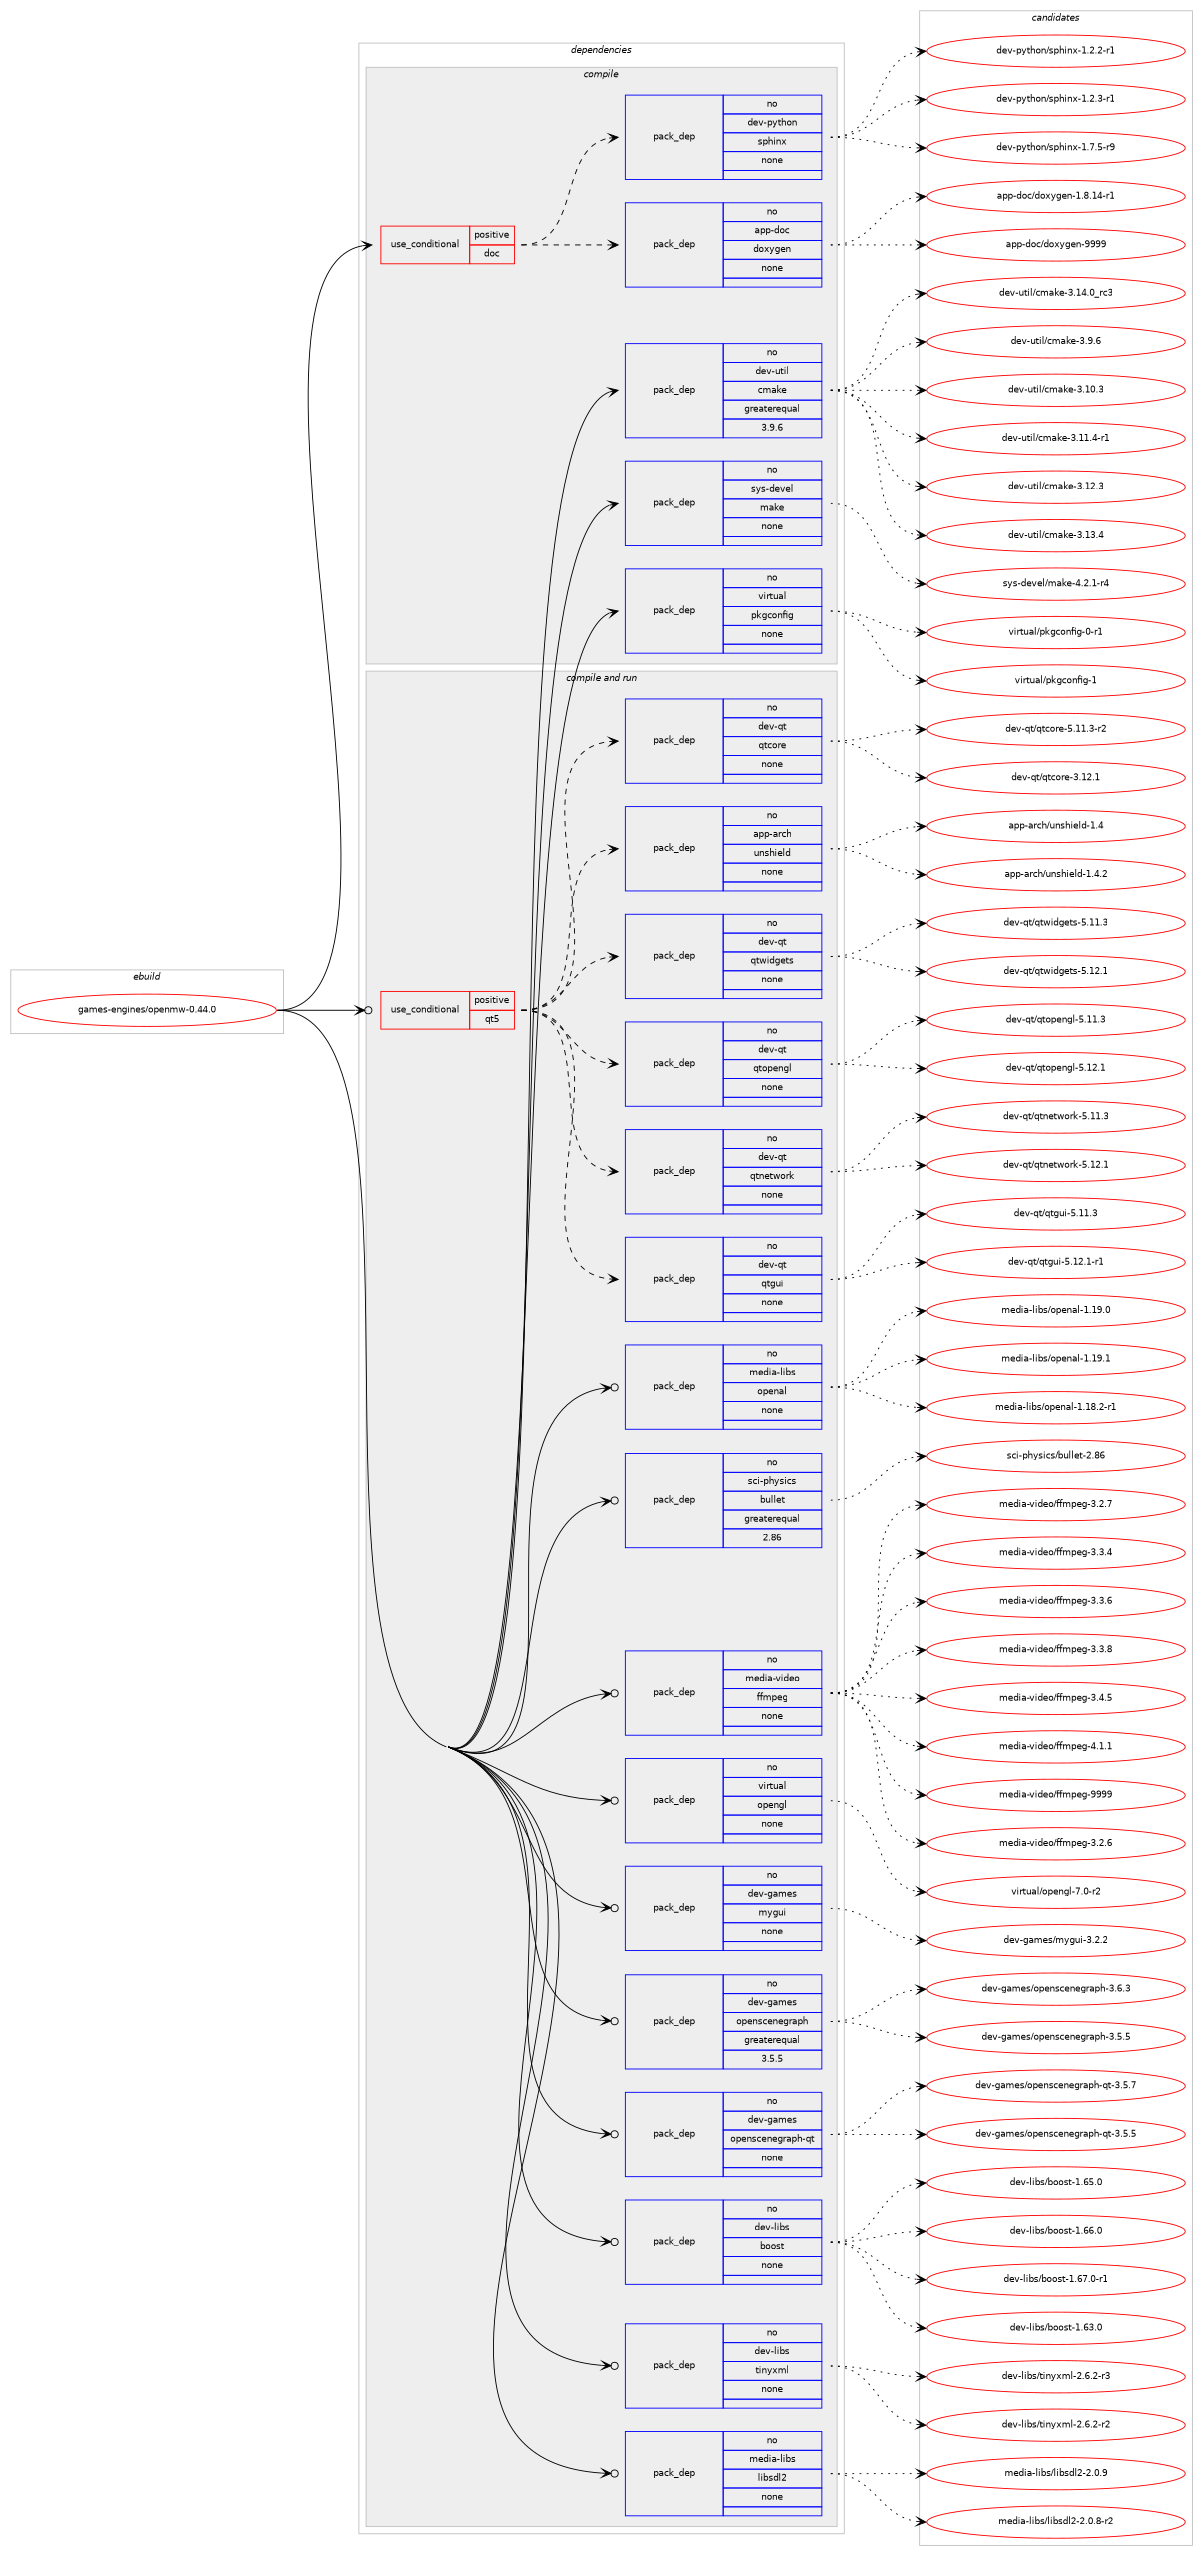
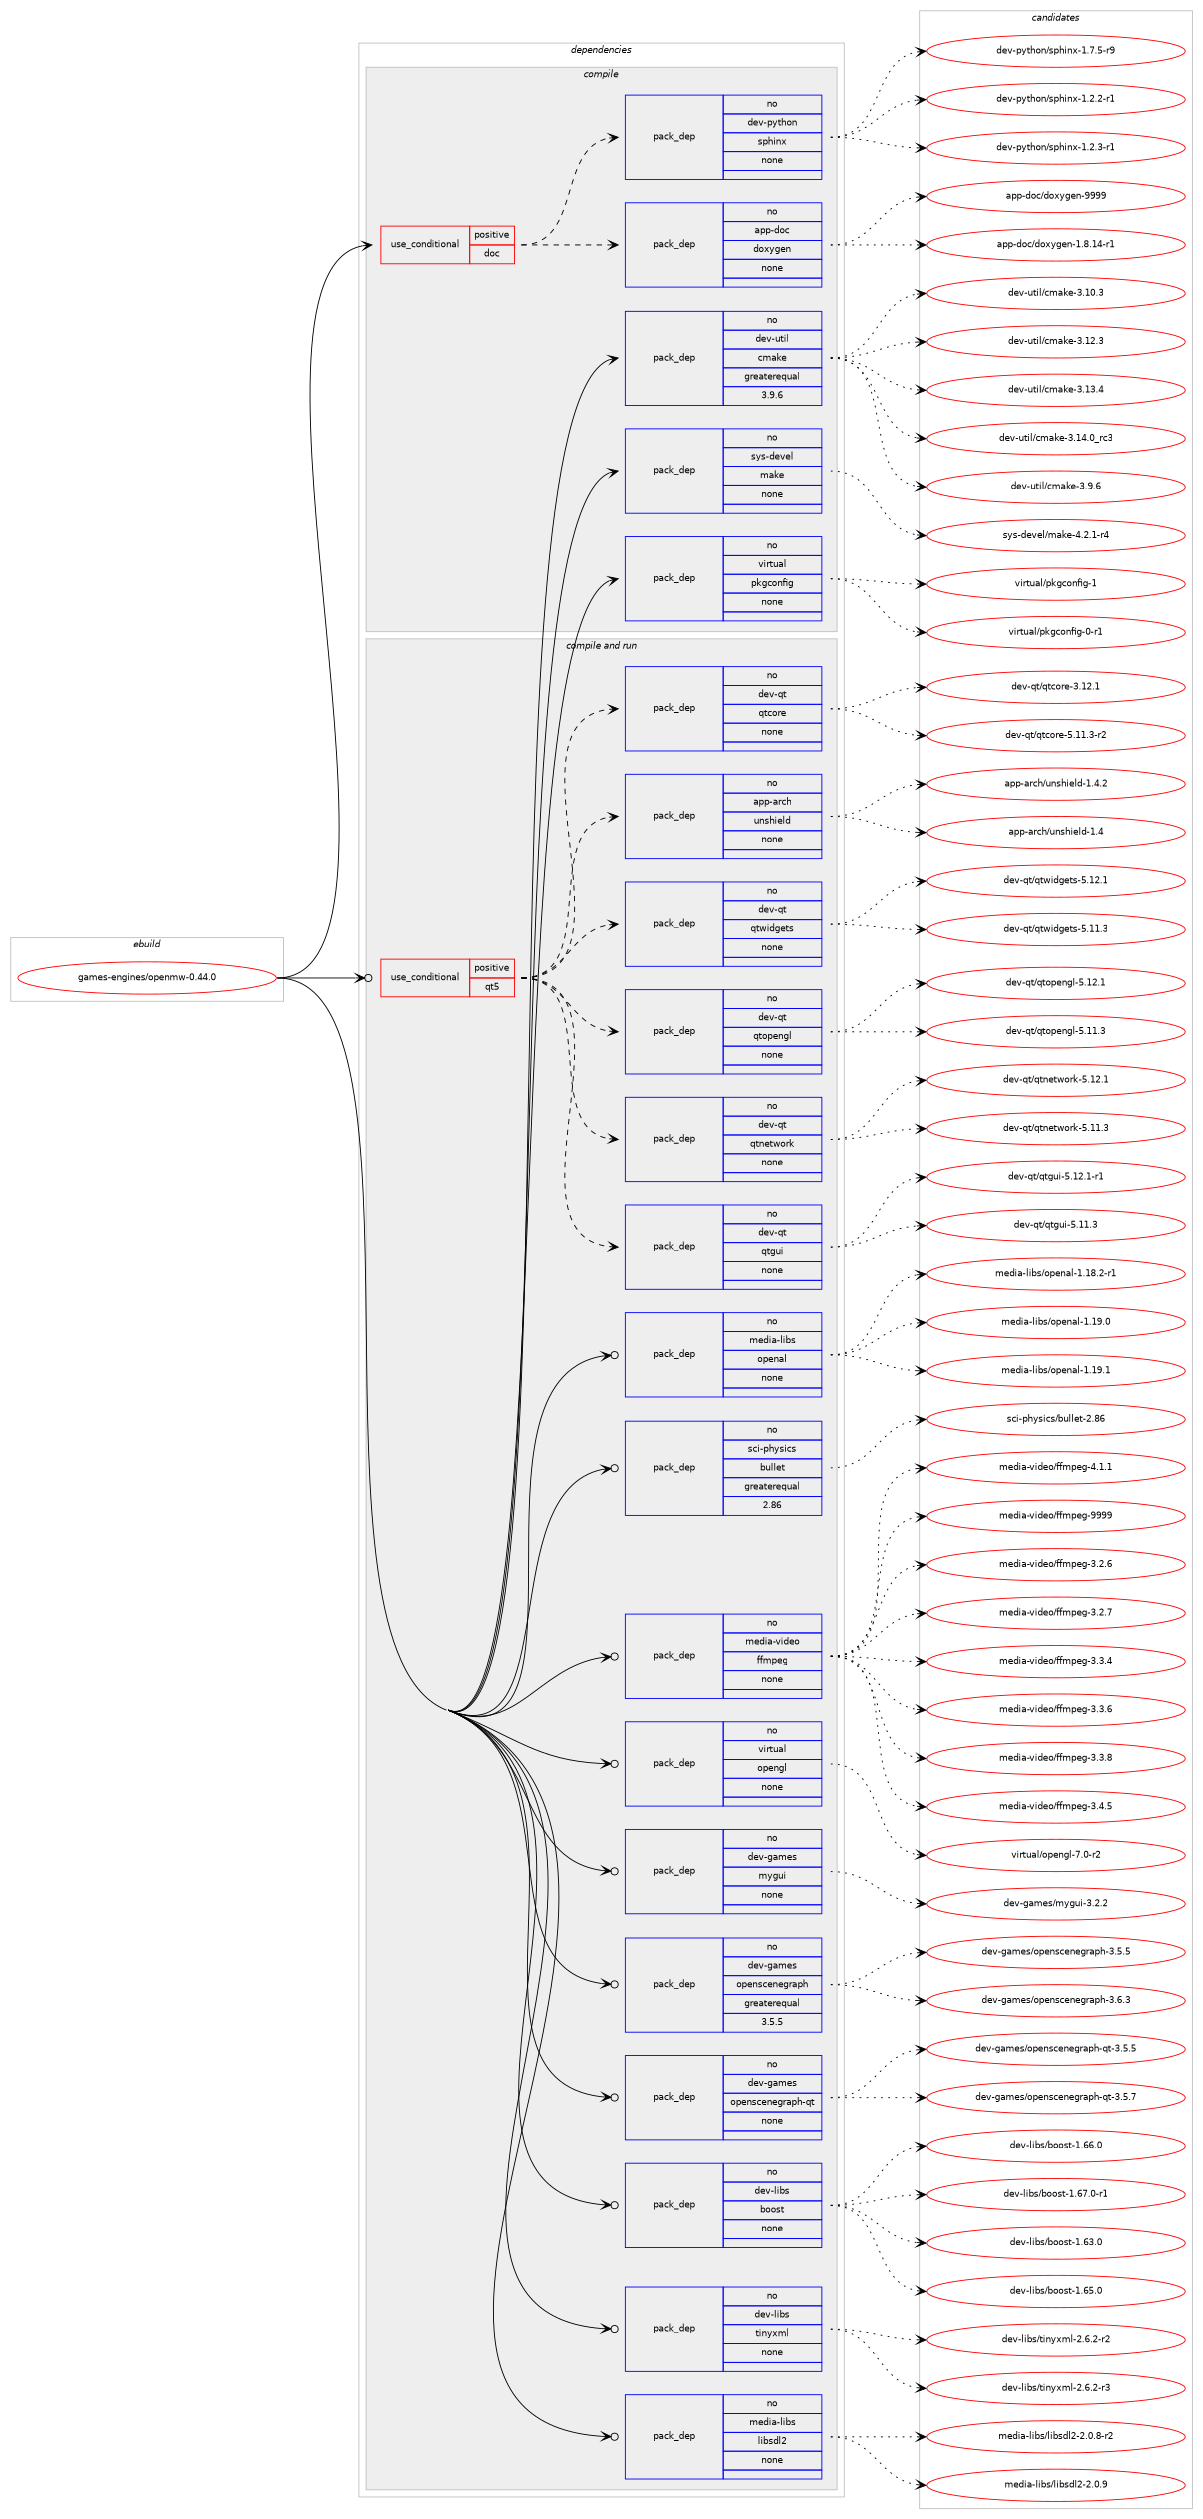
(1056, 439) -> none
